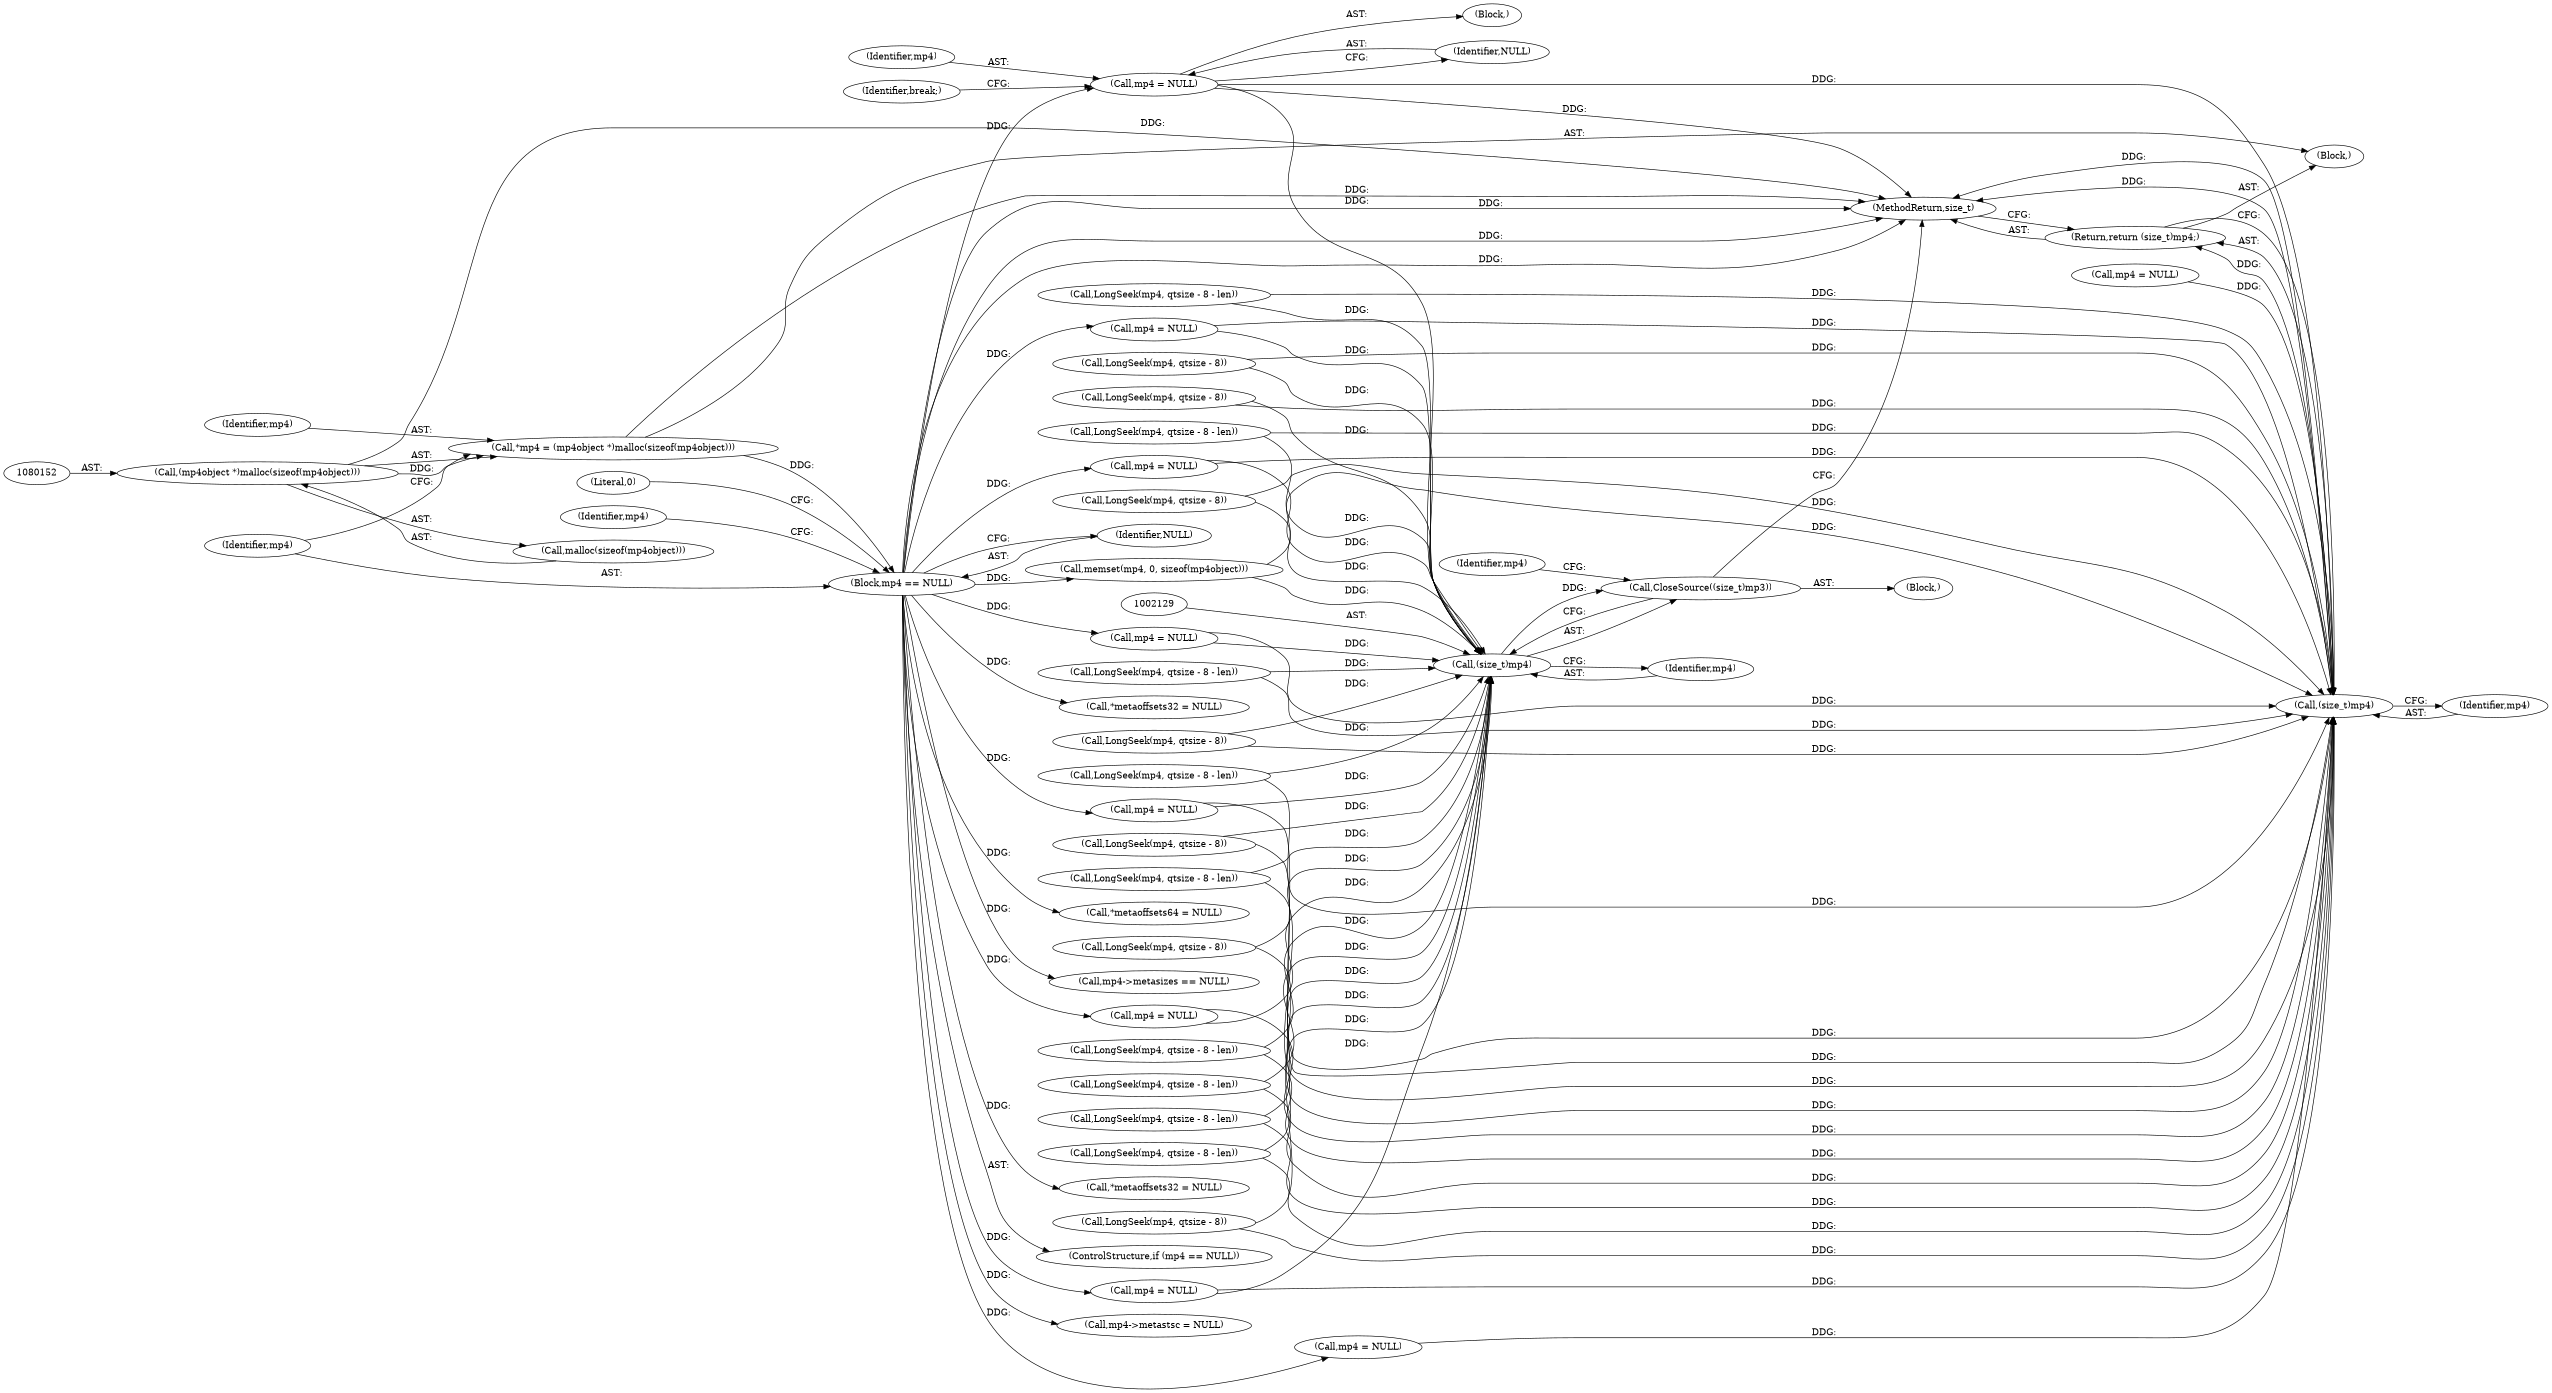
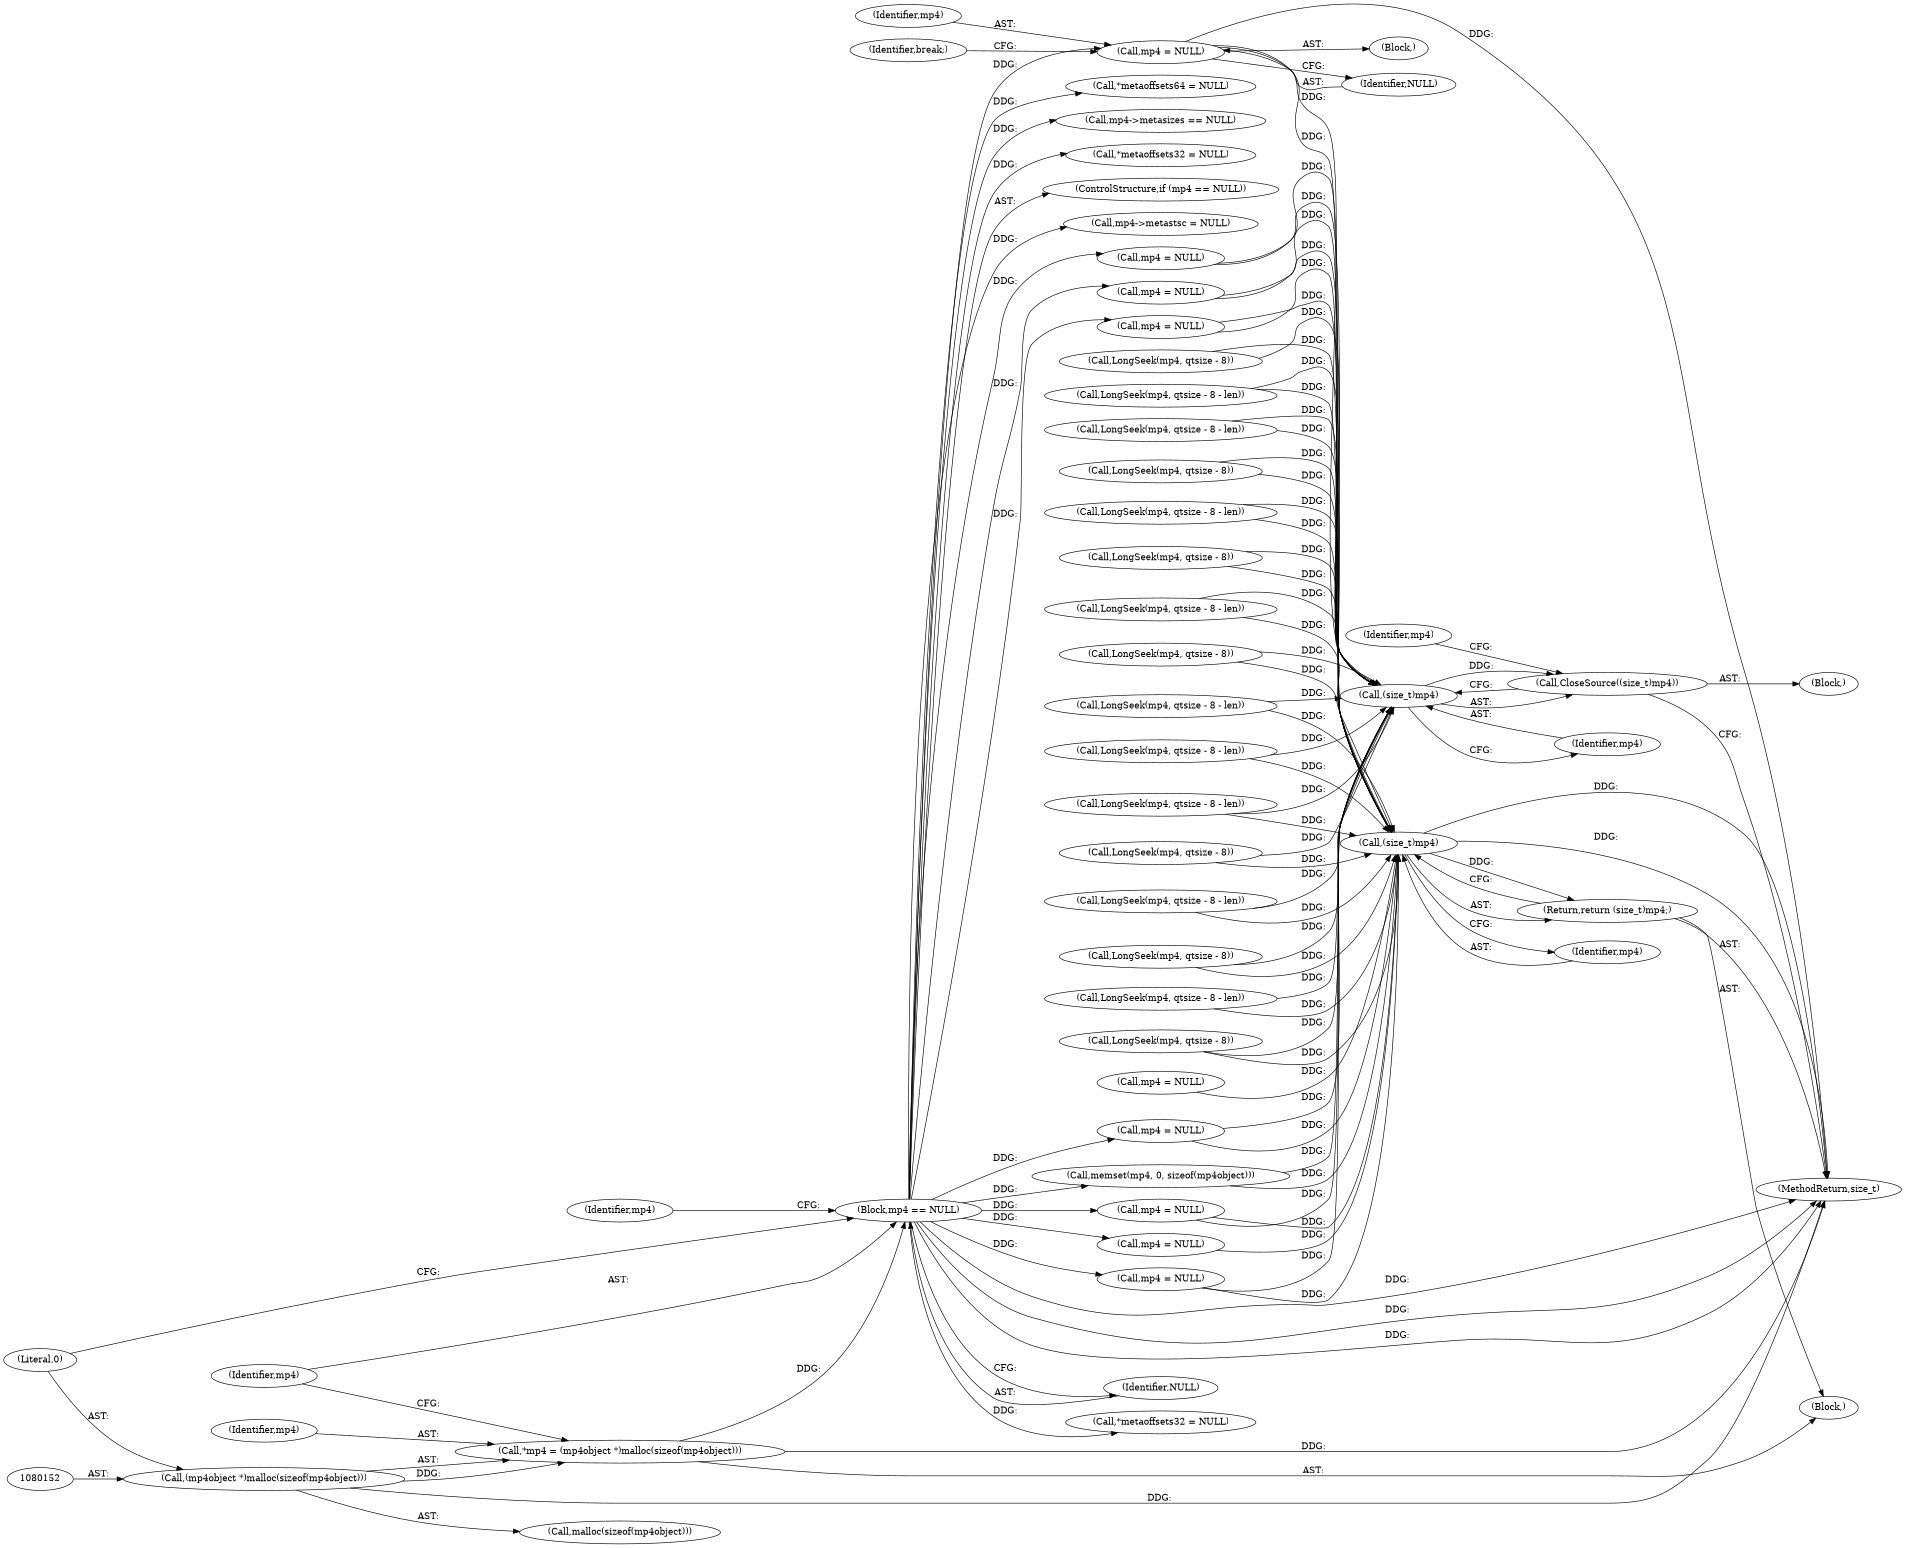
(2023, 222) -> none
(424, 549) -> (103, 1433)
(1701, 588) -> (1607, 684)
(1154, 604) -> none
